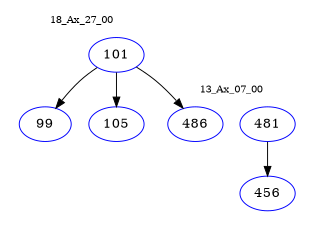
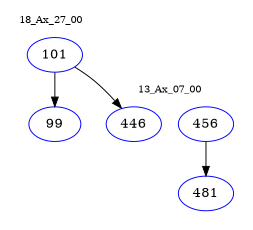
(116, 124) -> none
(195, 124) -> (134, 124)
(268, 154) -> (206, 154)
